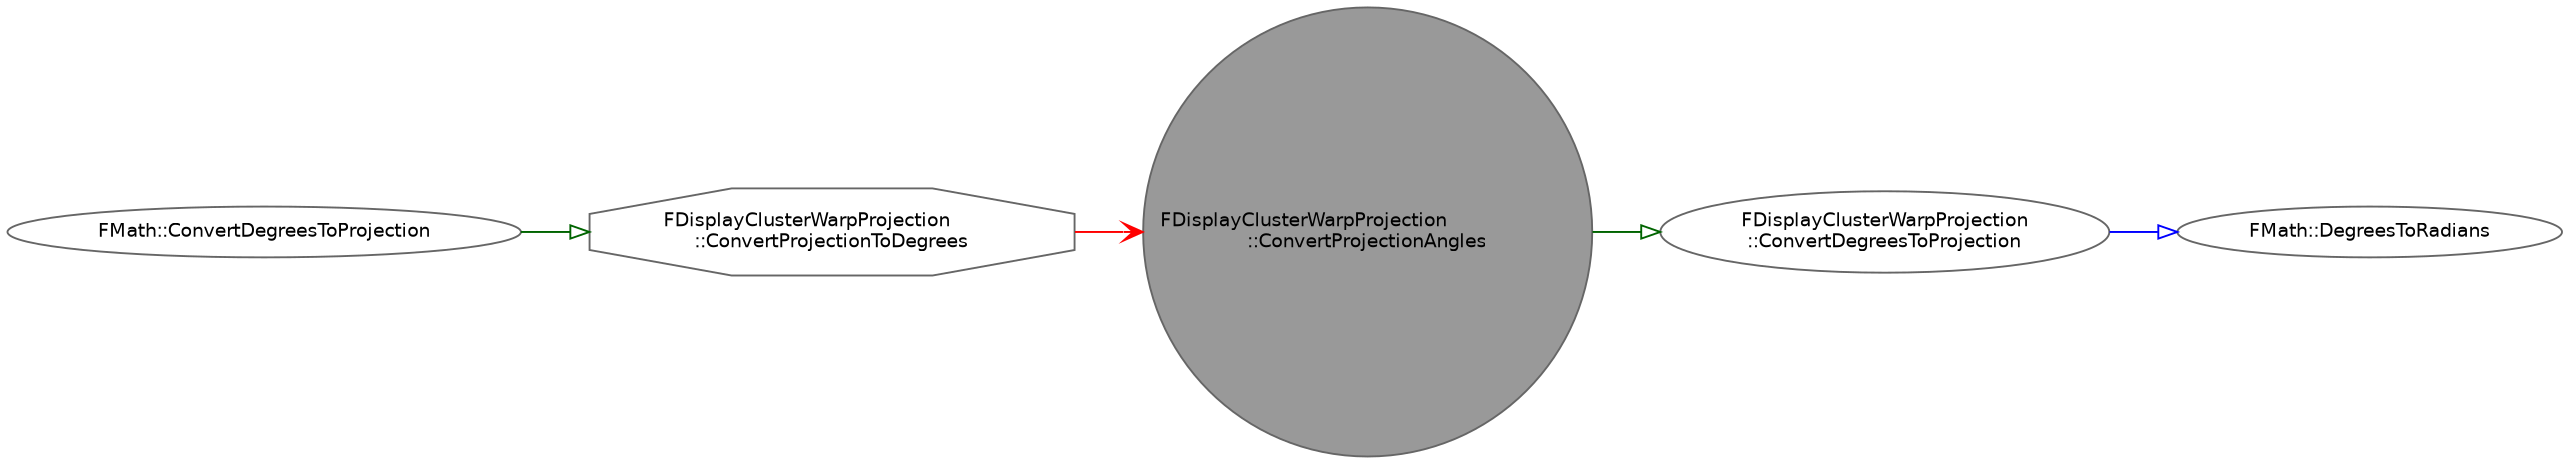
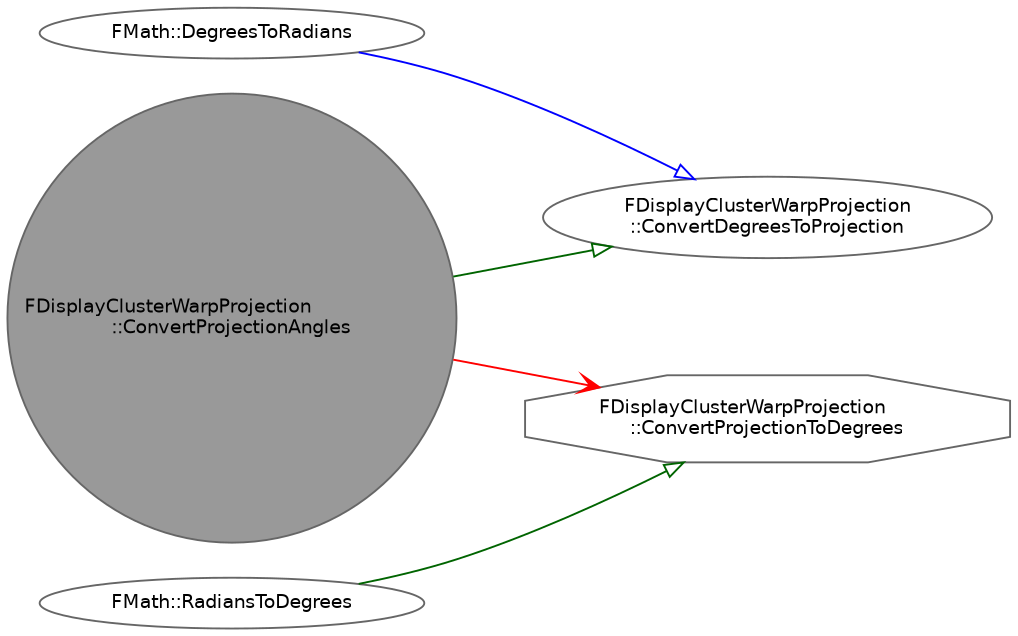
(264, 232) -> (232, 603)
(1099, 232) -> (517, 372)
(2134, 232) -> (522, 100)
